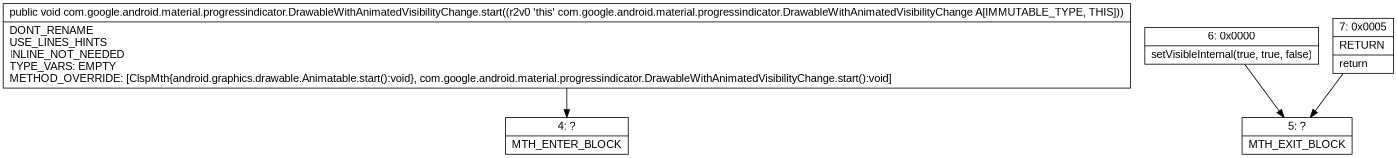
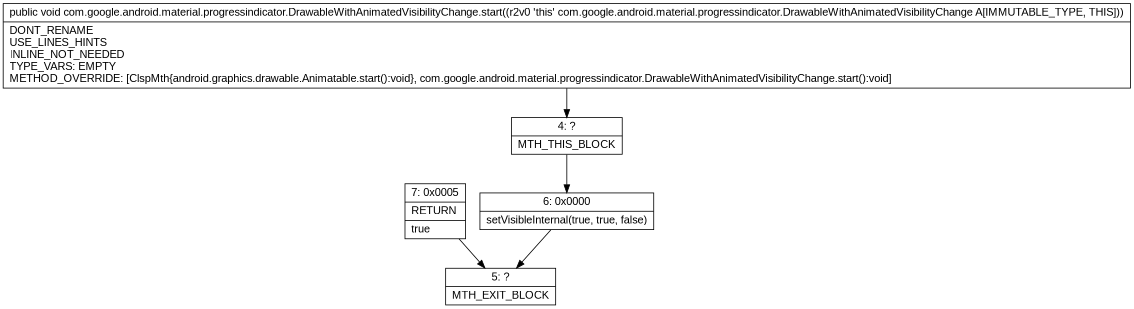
(1354, 64) -> (421, 229)
(567, 145) -> (567, 145)
none -> (567, 170)
